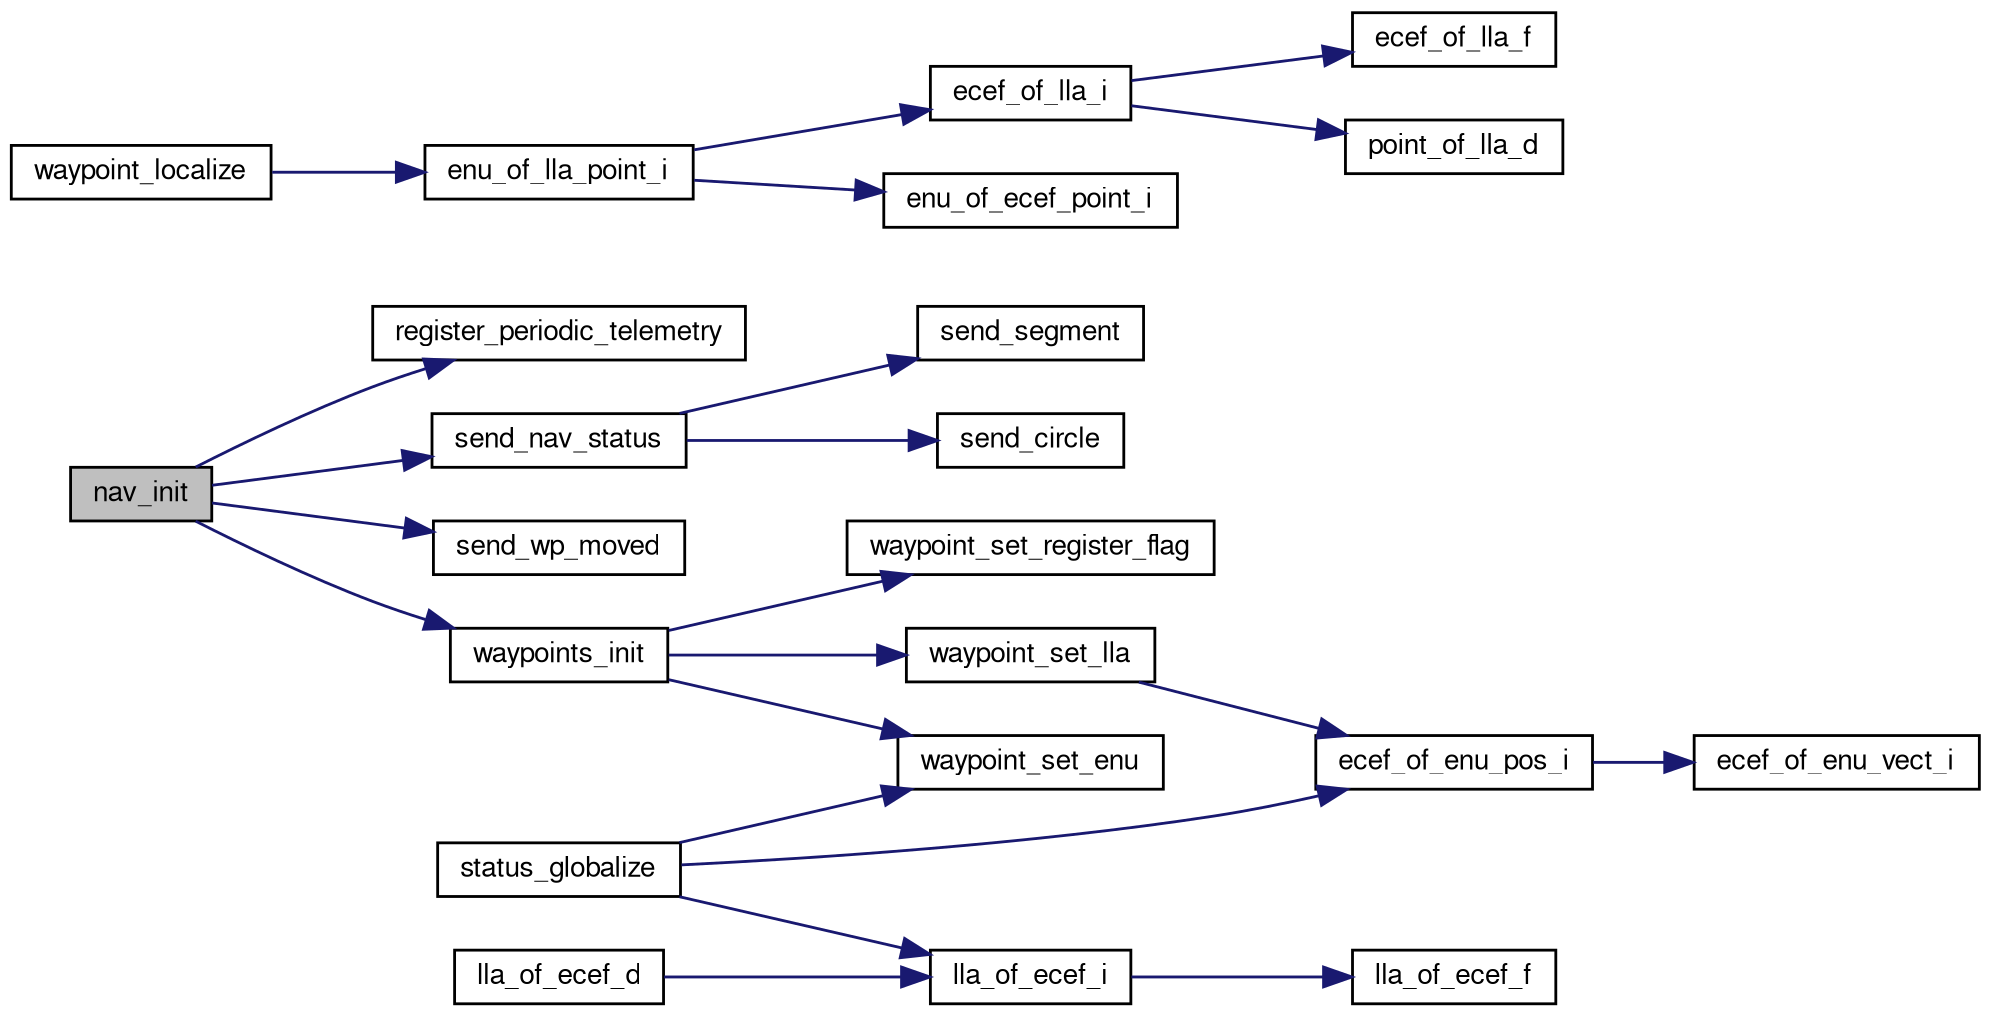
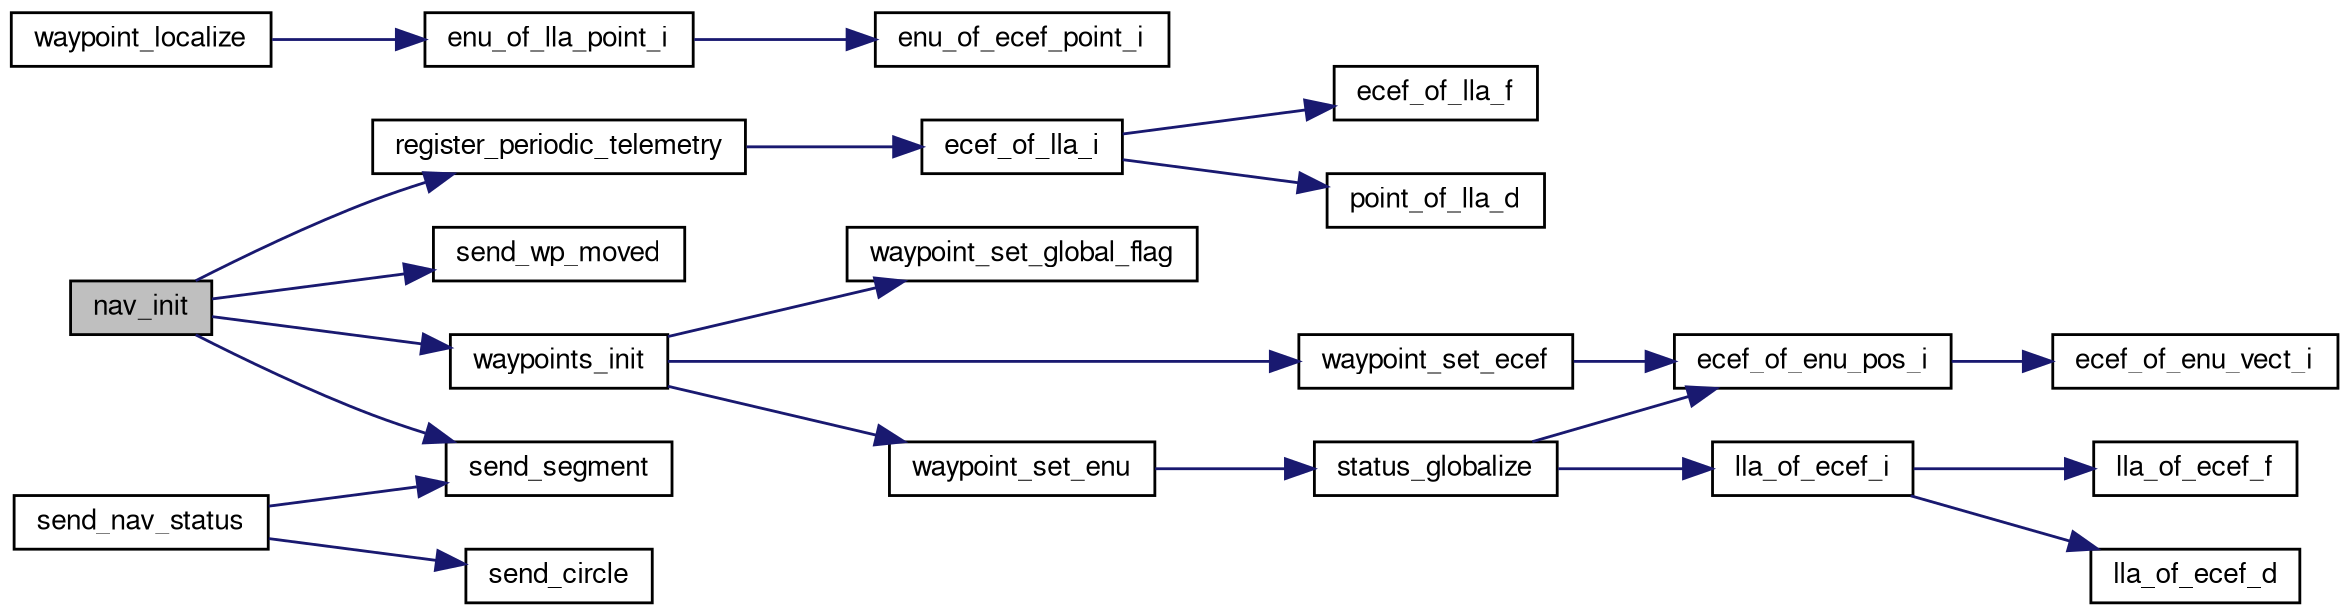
(798, 132) -> (820, 147)
(307, 473) -> (309, 389)
(1031, 548) -> (1022, 254)
(1031, 655) -> (1436, 361)
(781, 819) -> (1220, 469)
(783, 977) -> (1990, 518)
